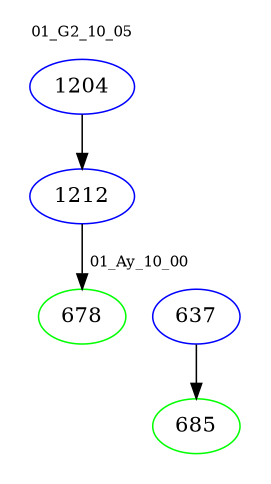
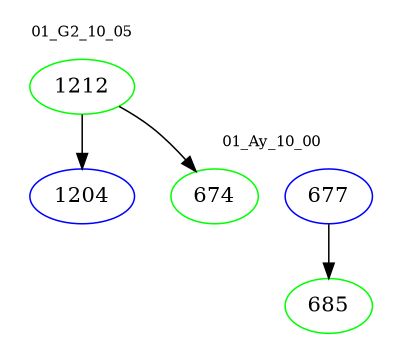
(82, 134) -> (82, 134)
(82, 196) -> (82, 87)
(82, 317) -> (215, 196)
(196, 317) -> (329, 196)
